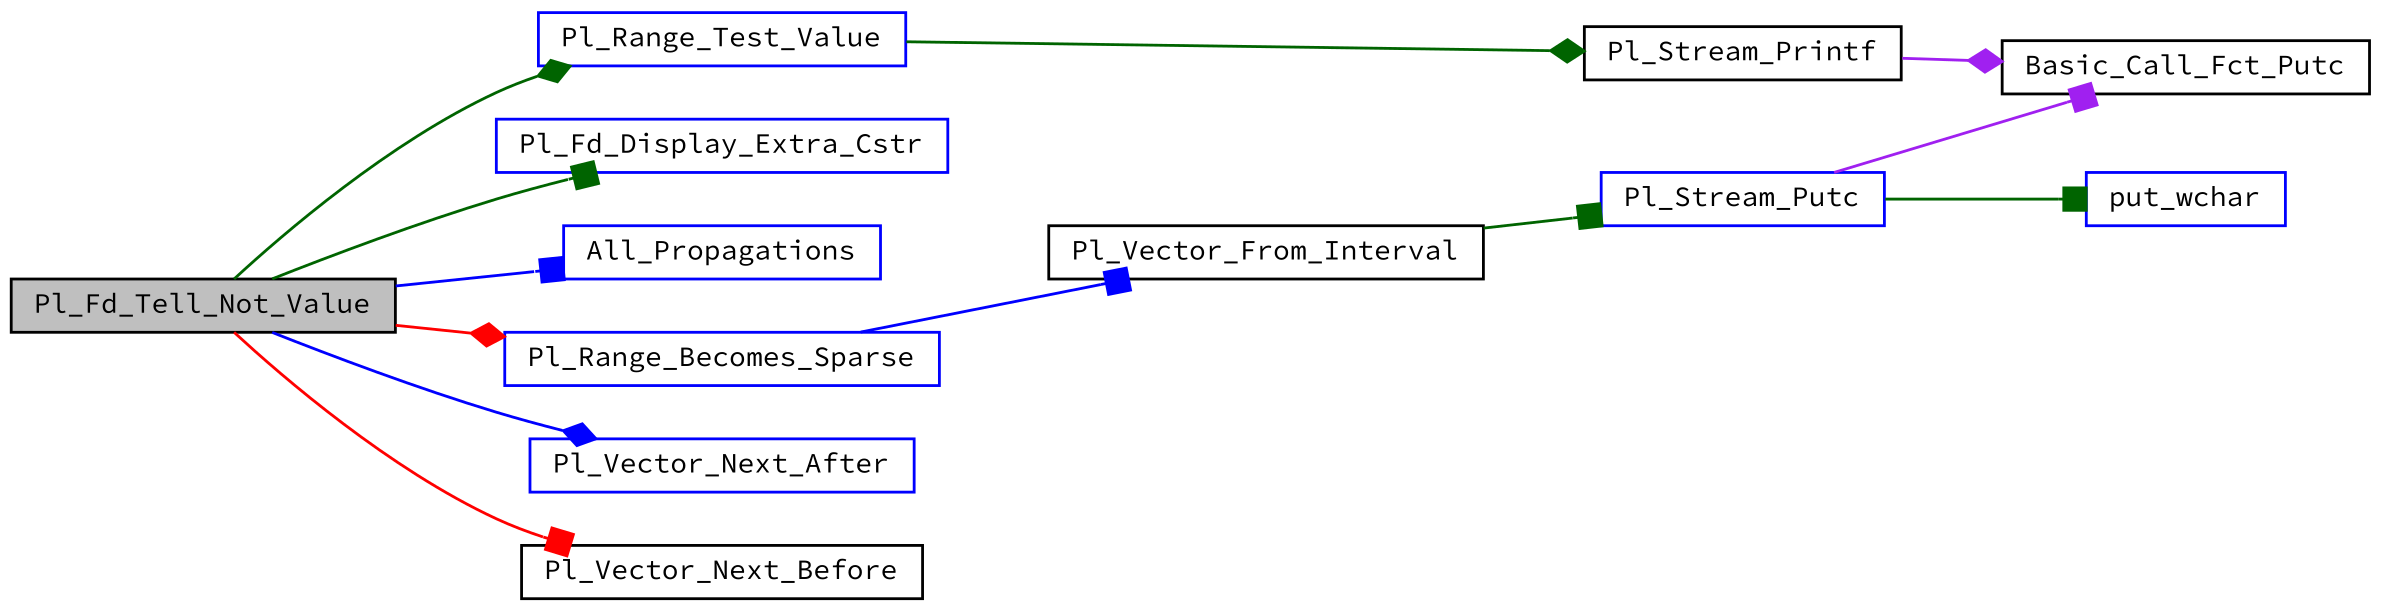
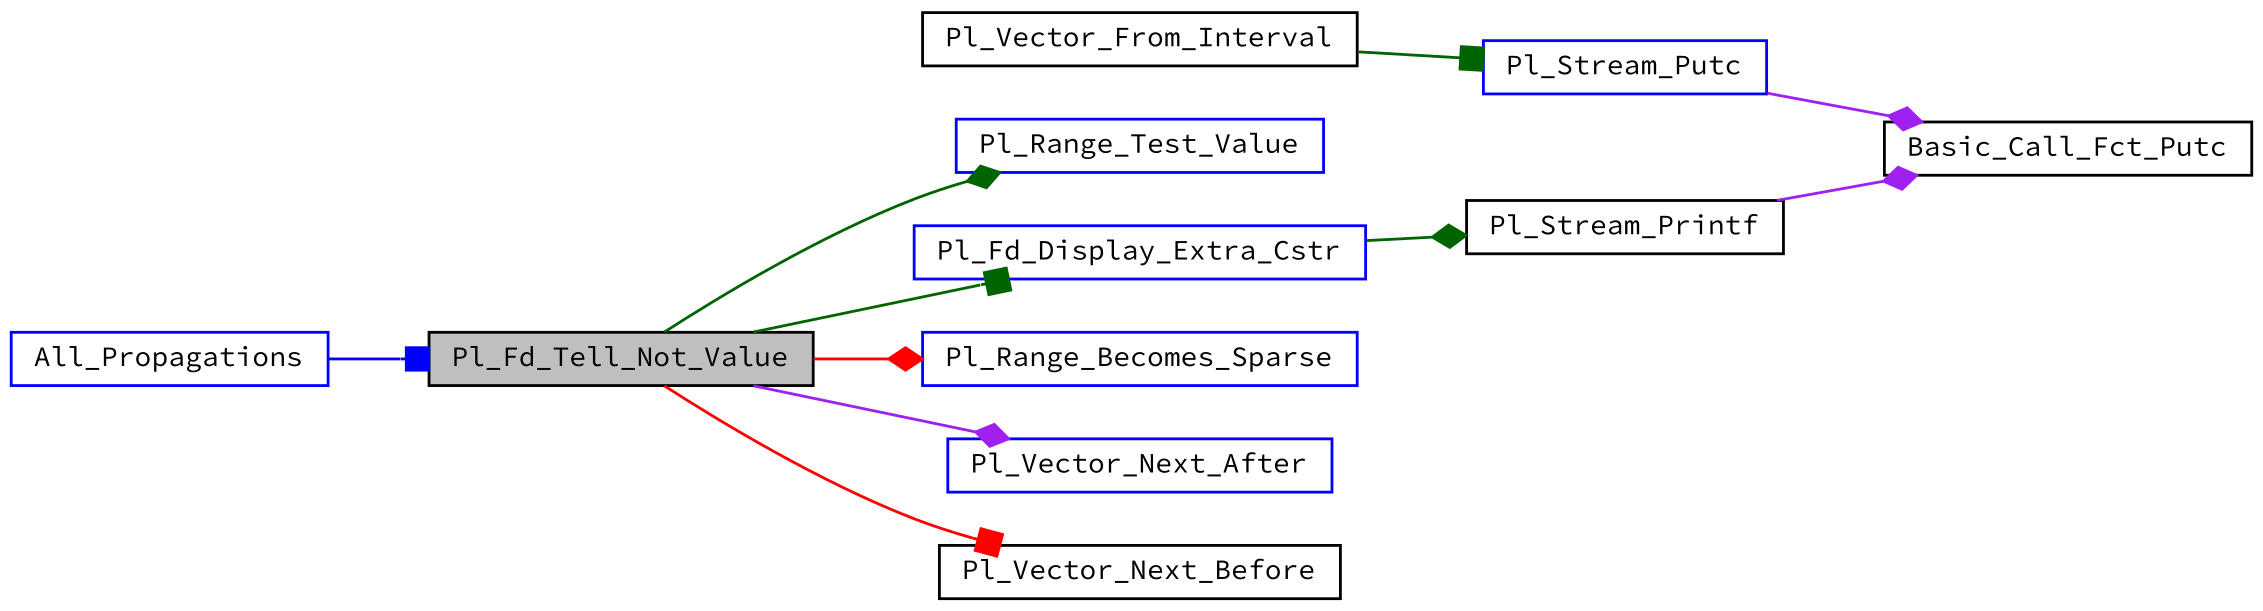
(1228, 46) -> (1399, 239)
(1951, 137) -> (1828, 105)
(2186, 199) -> none
(465, 279) -> (364, 359)
(981, 308) -> none
(416, 386) -> (864, 409)
